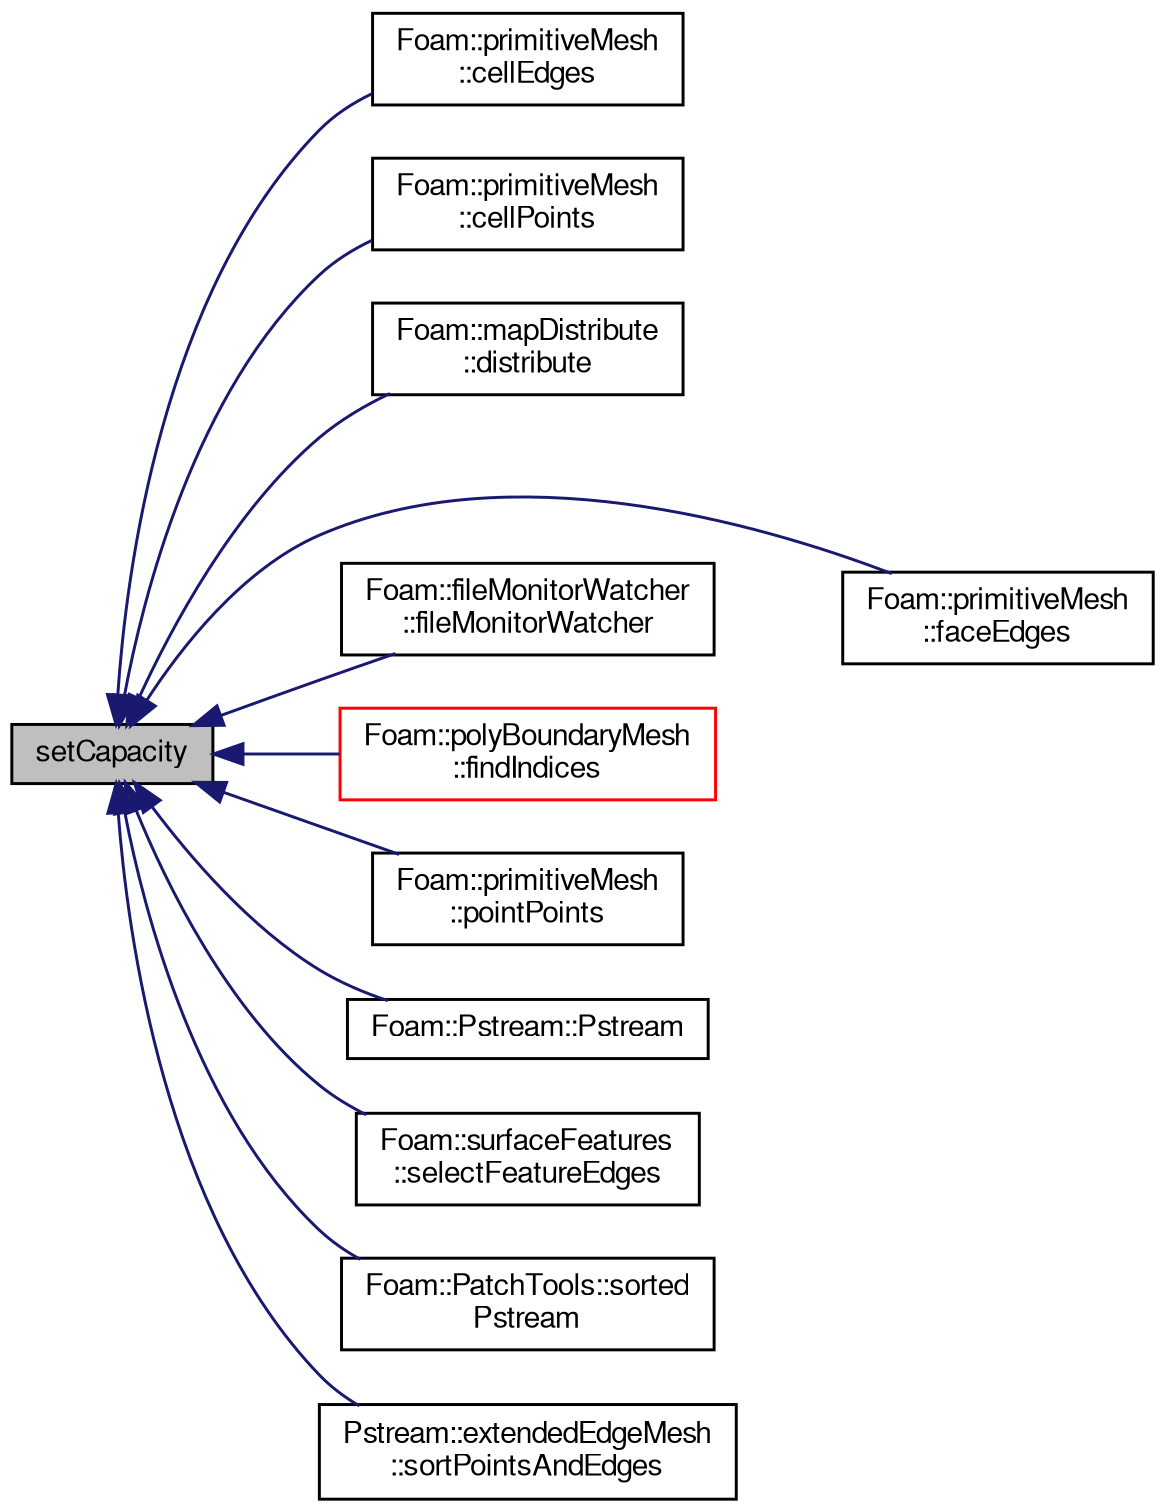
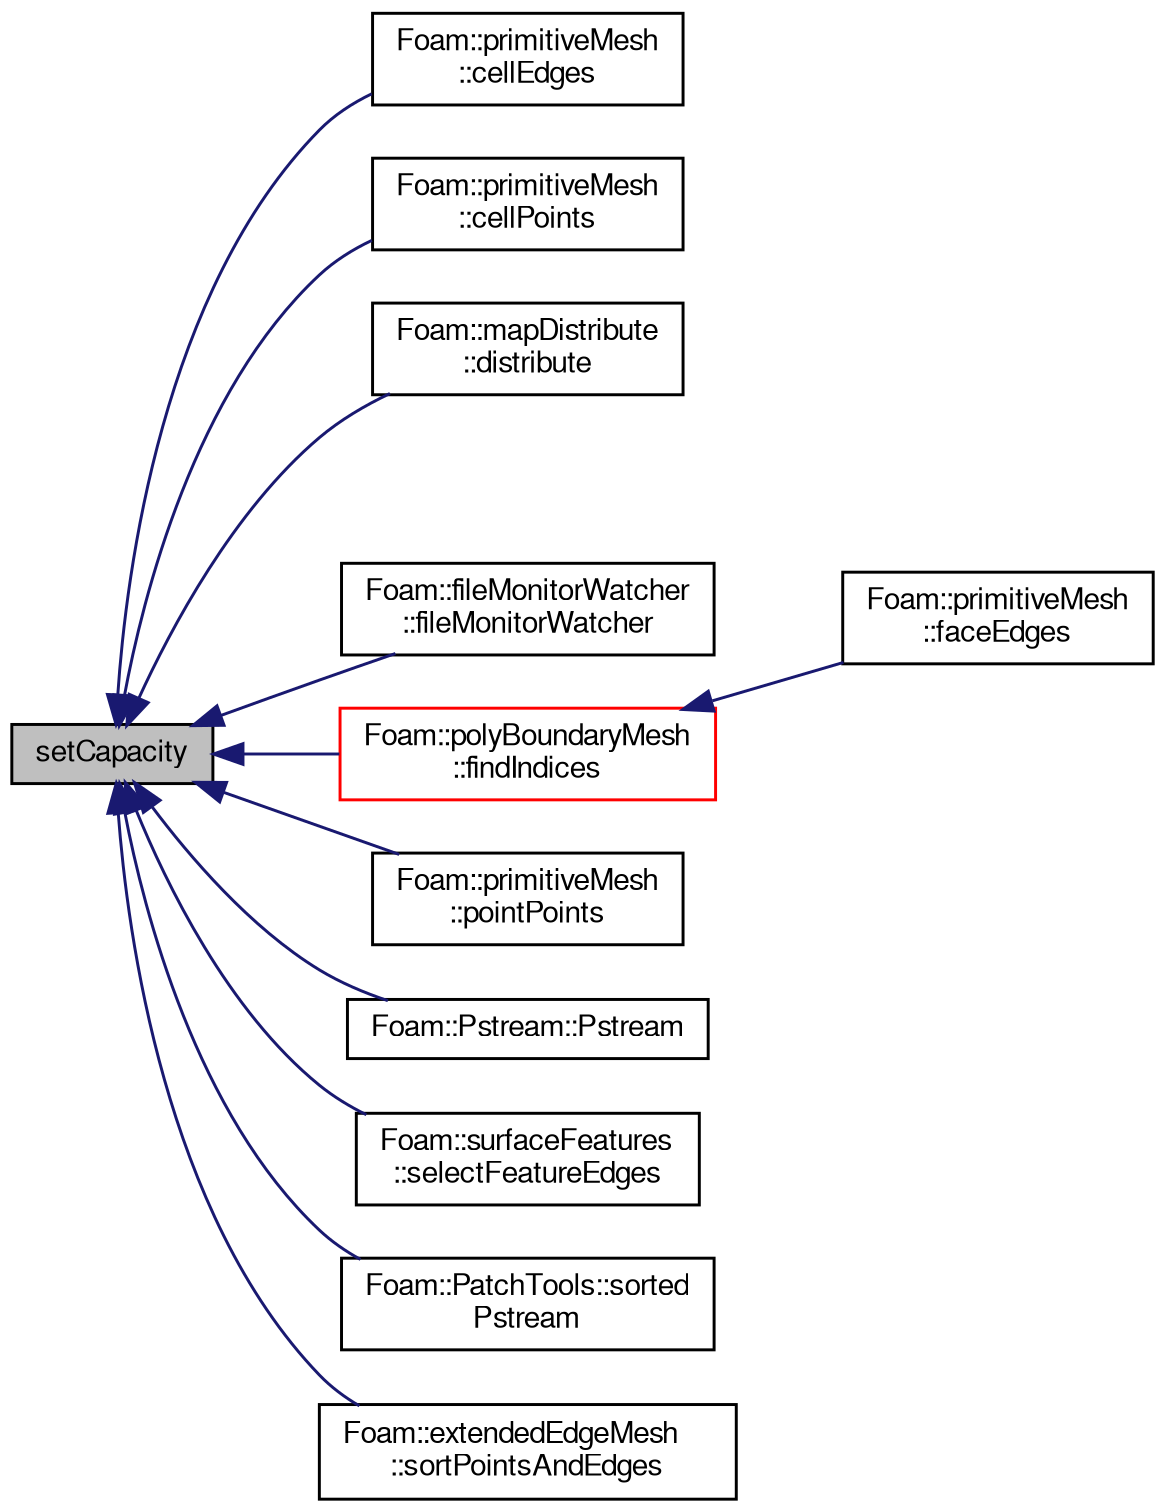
(487, 499) -> (778, 682)
(528, 1452) -> (528, 1452)
